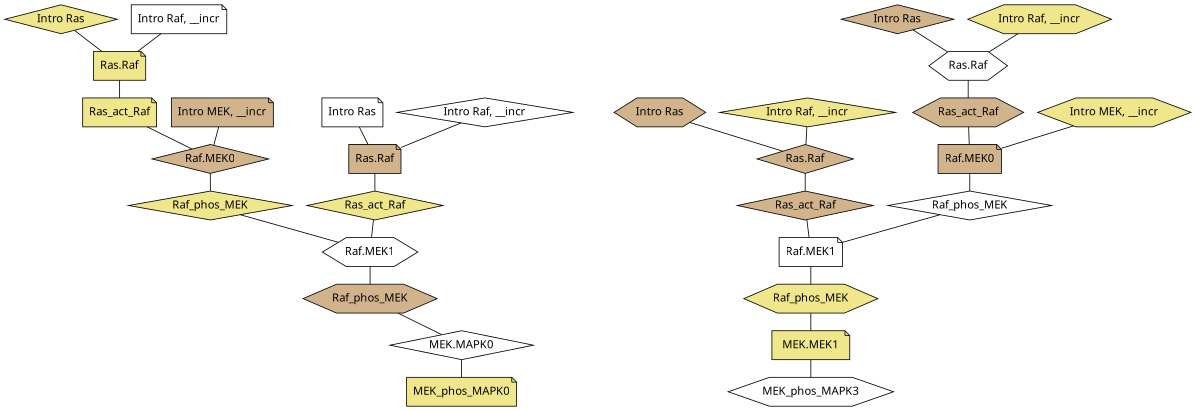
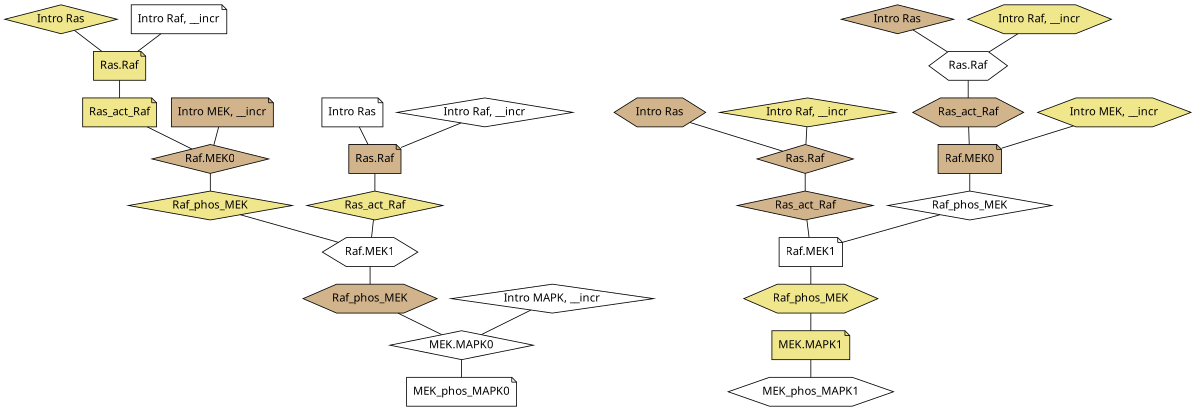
none -> (552, 299)
(811, 345) -> (811, 345)
(462, 392) -> (462, 392)
(811, 392) -> (811, 392)
